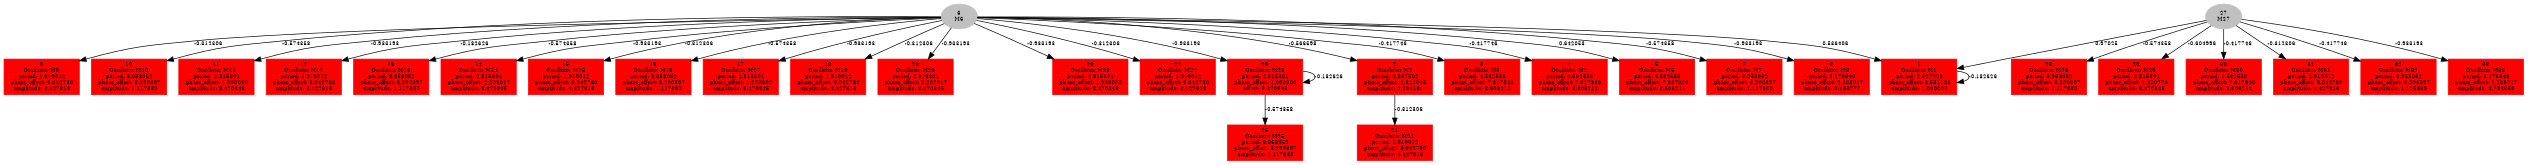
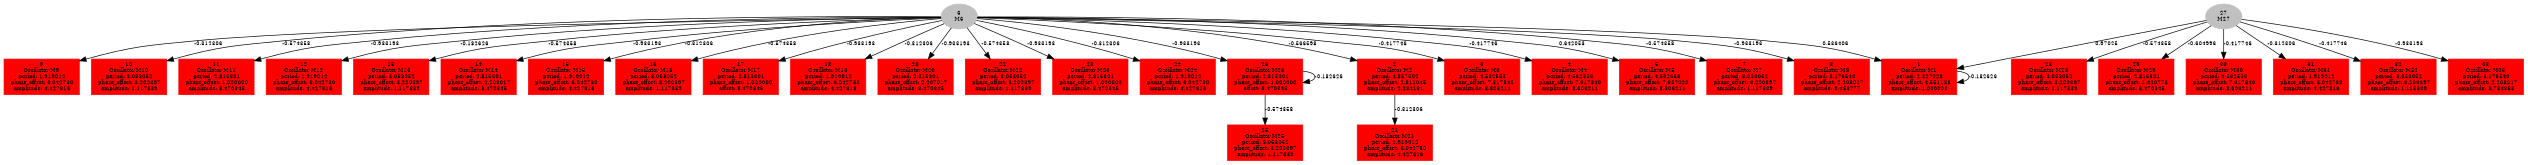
none -> (1003, 77)
(741, 89) -> (741, 89)
